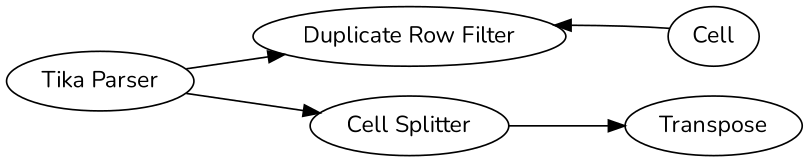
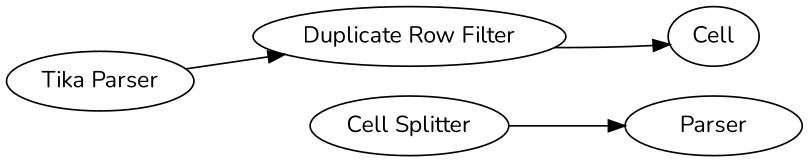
(621, 26) -> (604, 47)
(245, 102) -> none
(714, 126) -> (714, 126)
